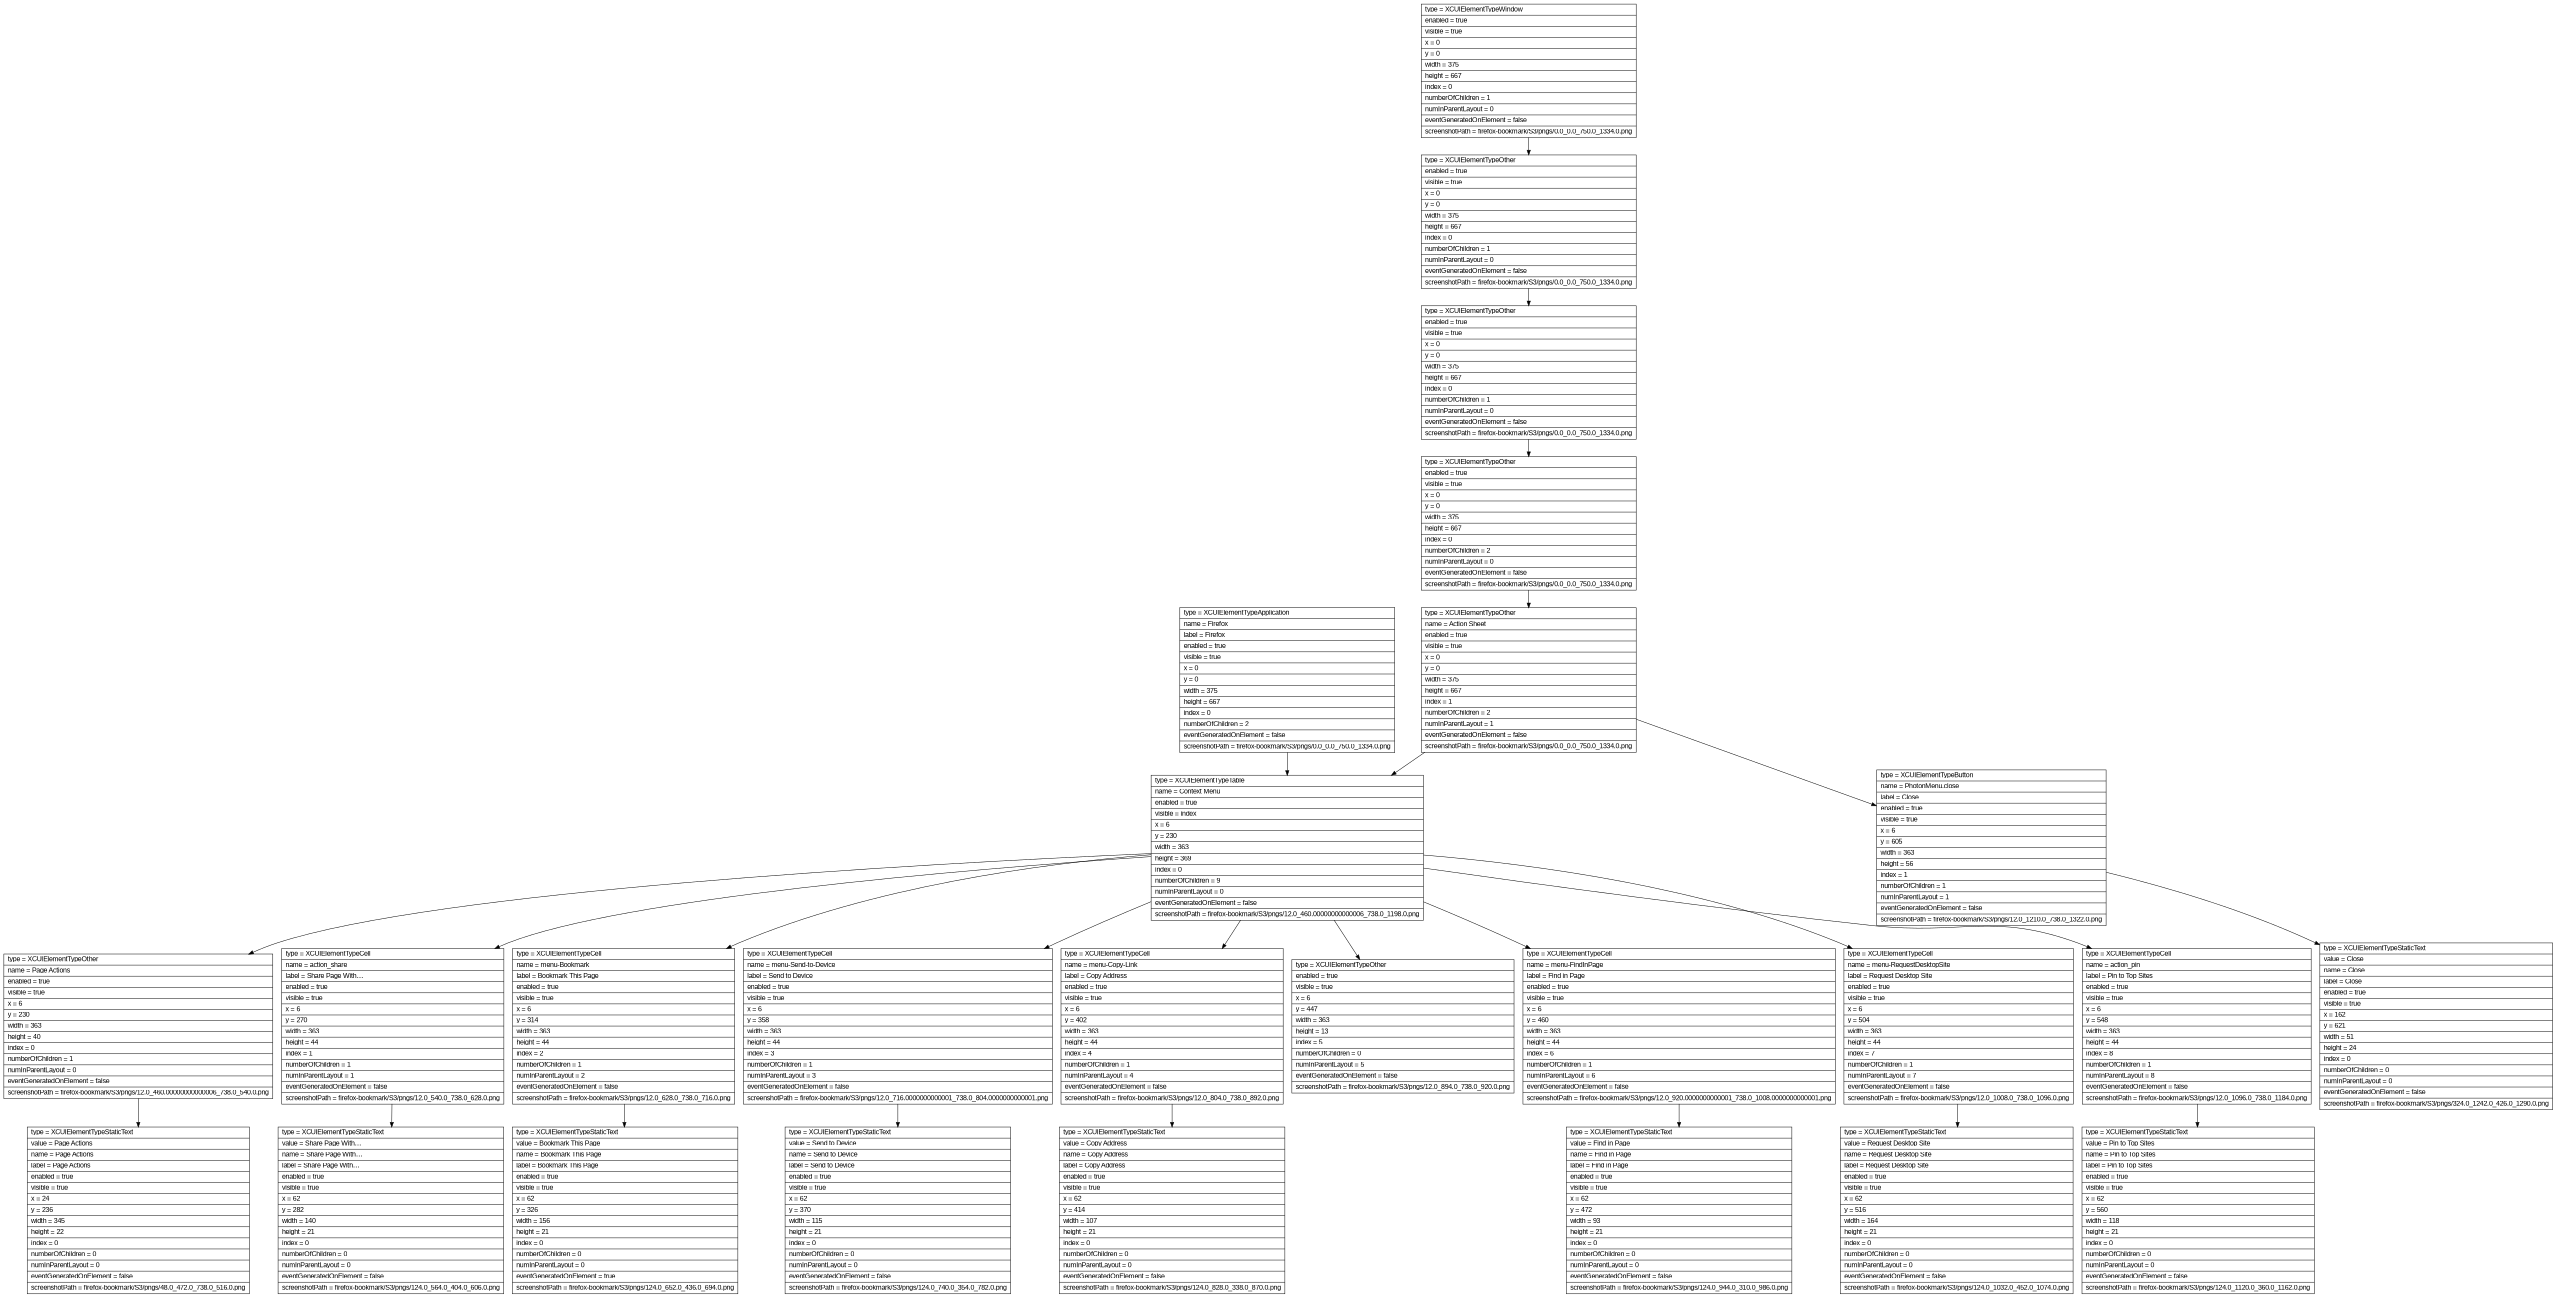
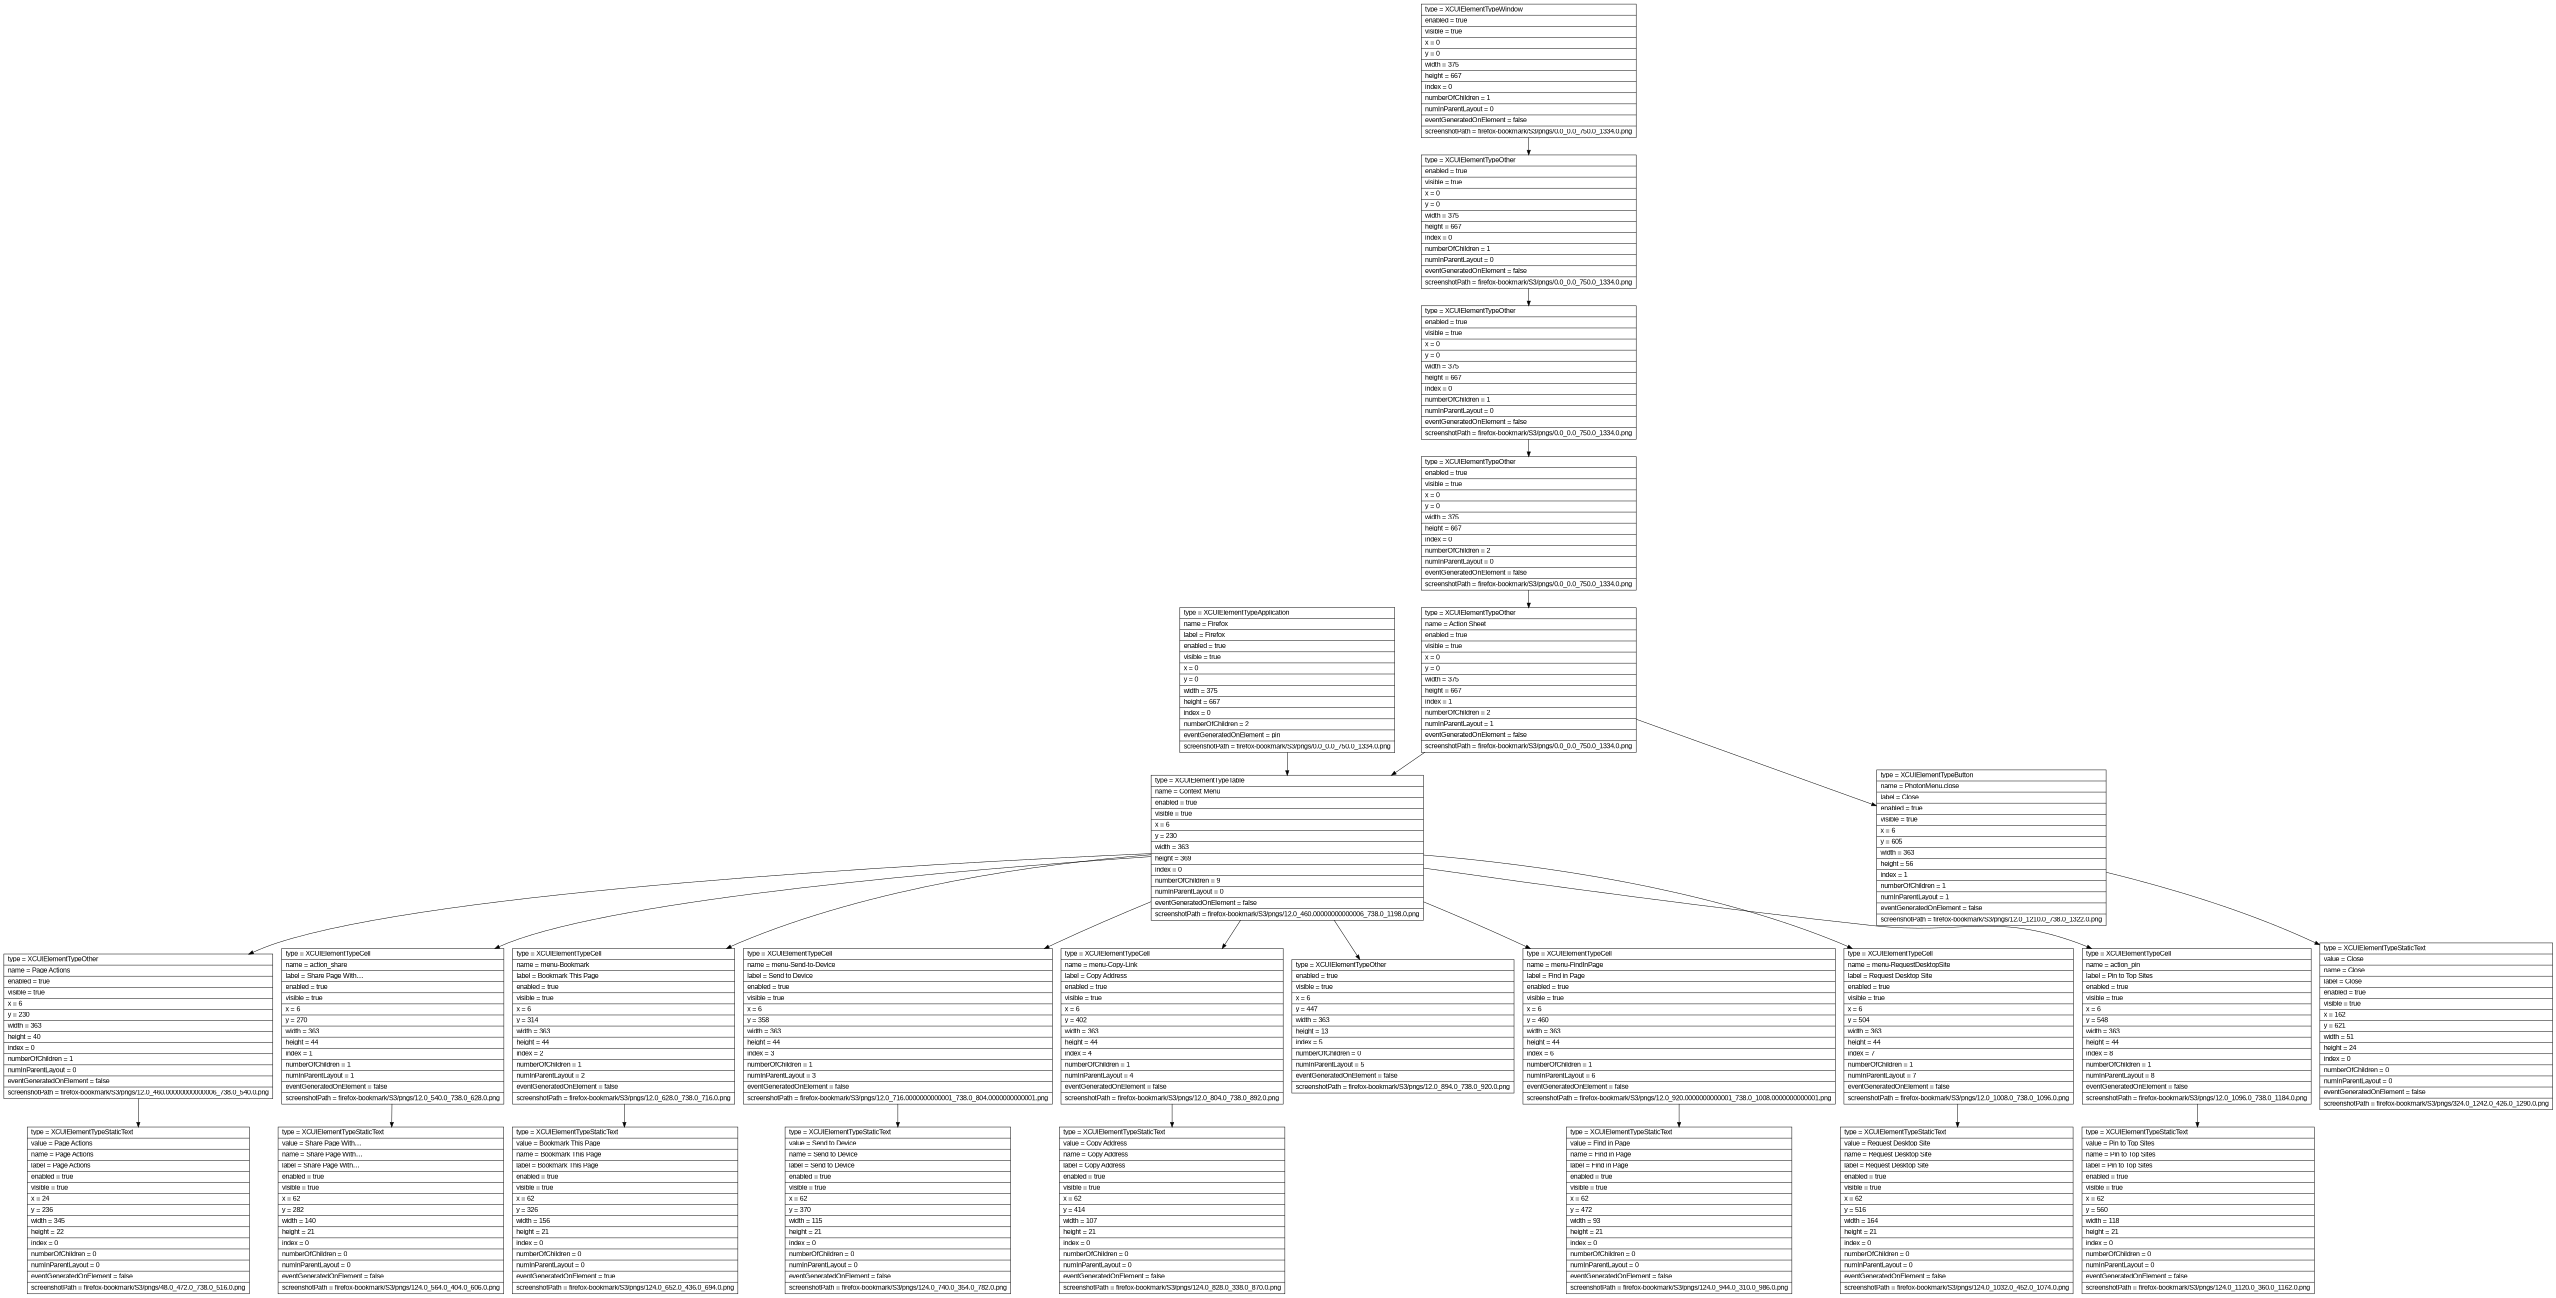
(1235, 735) -> (1233, 735)
(1176, 814) -> (1174, 814)
